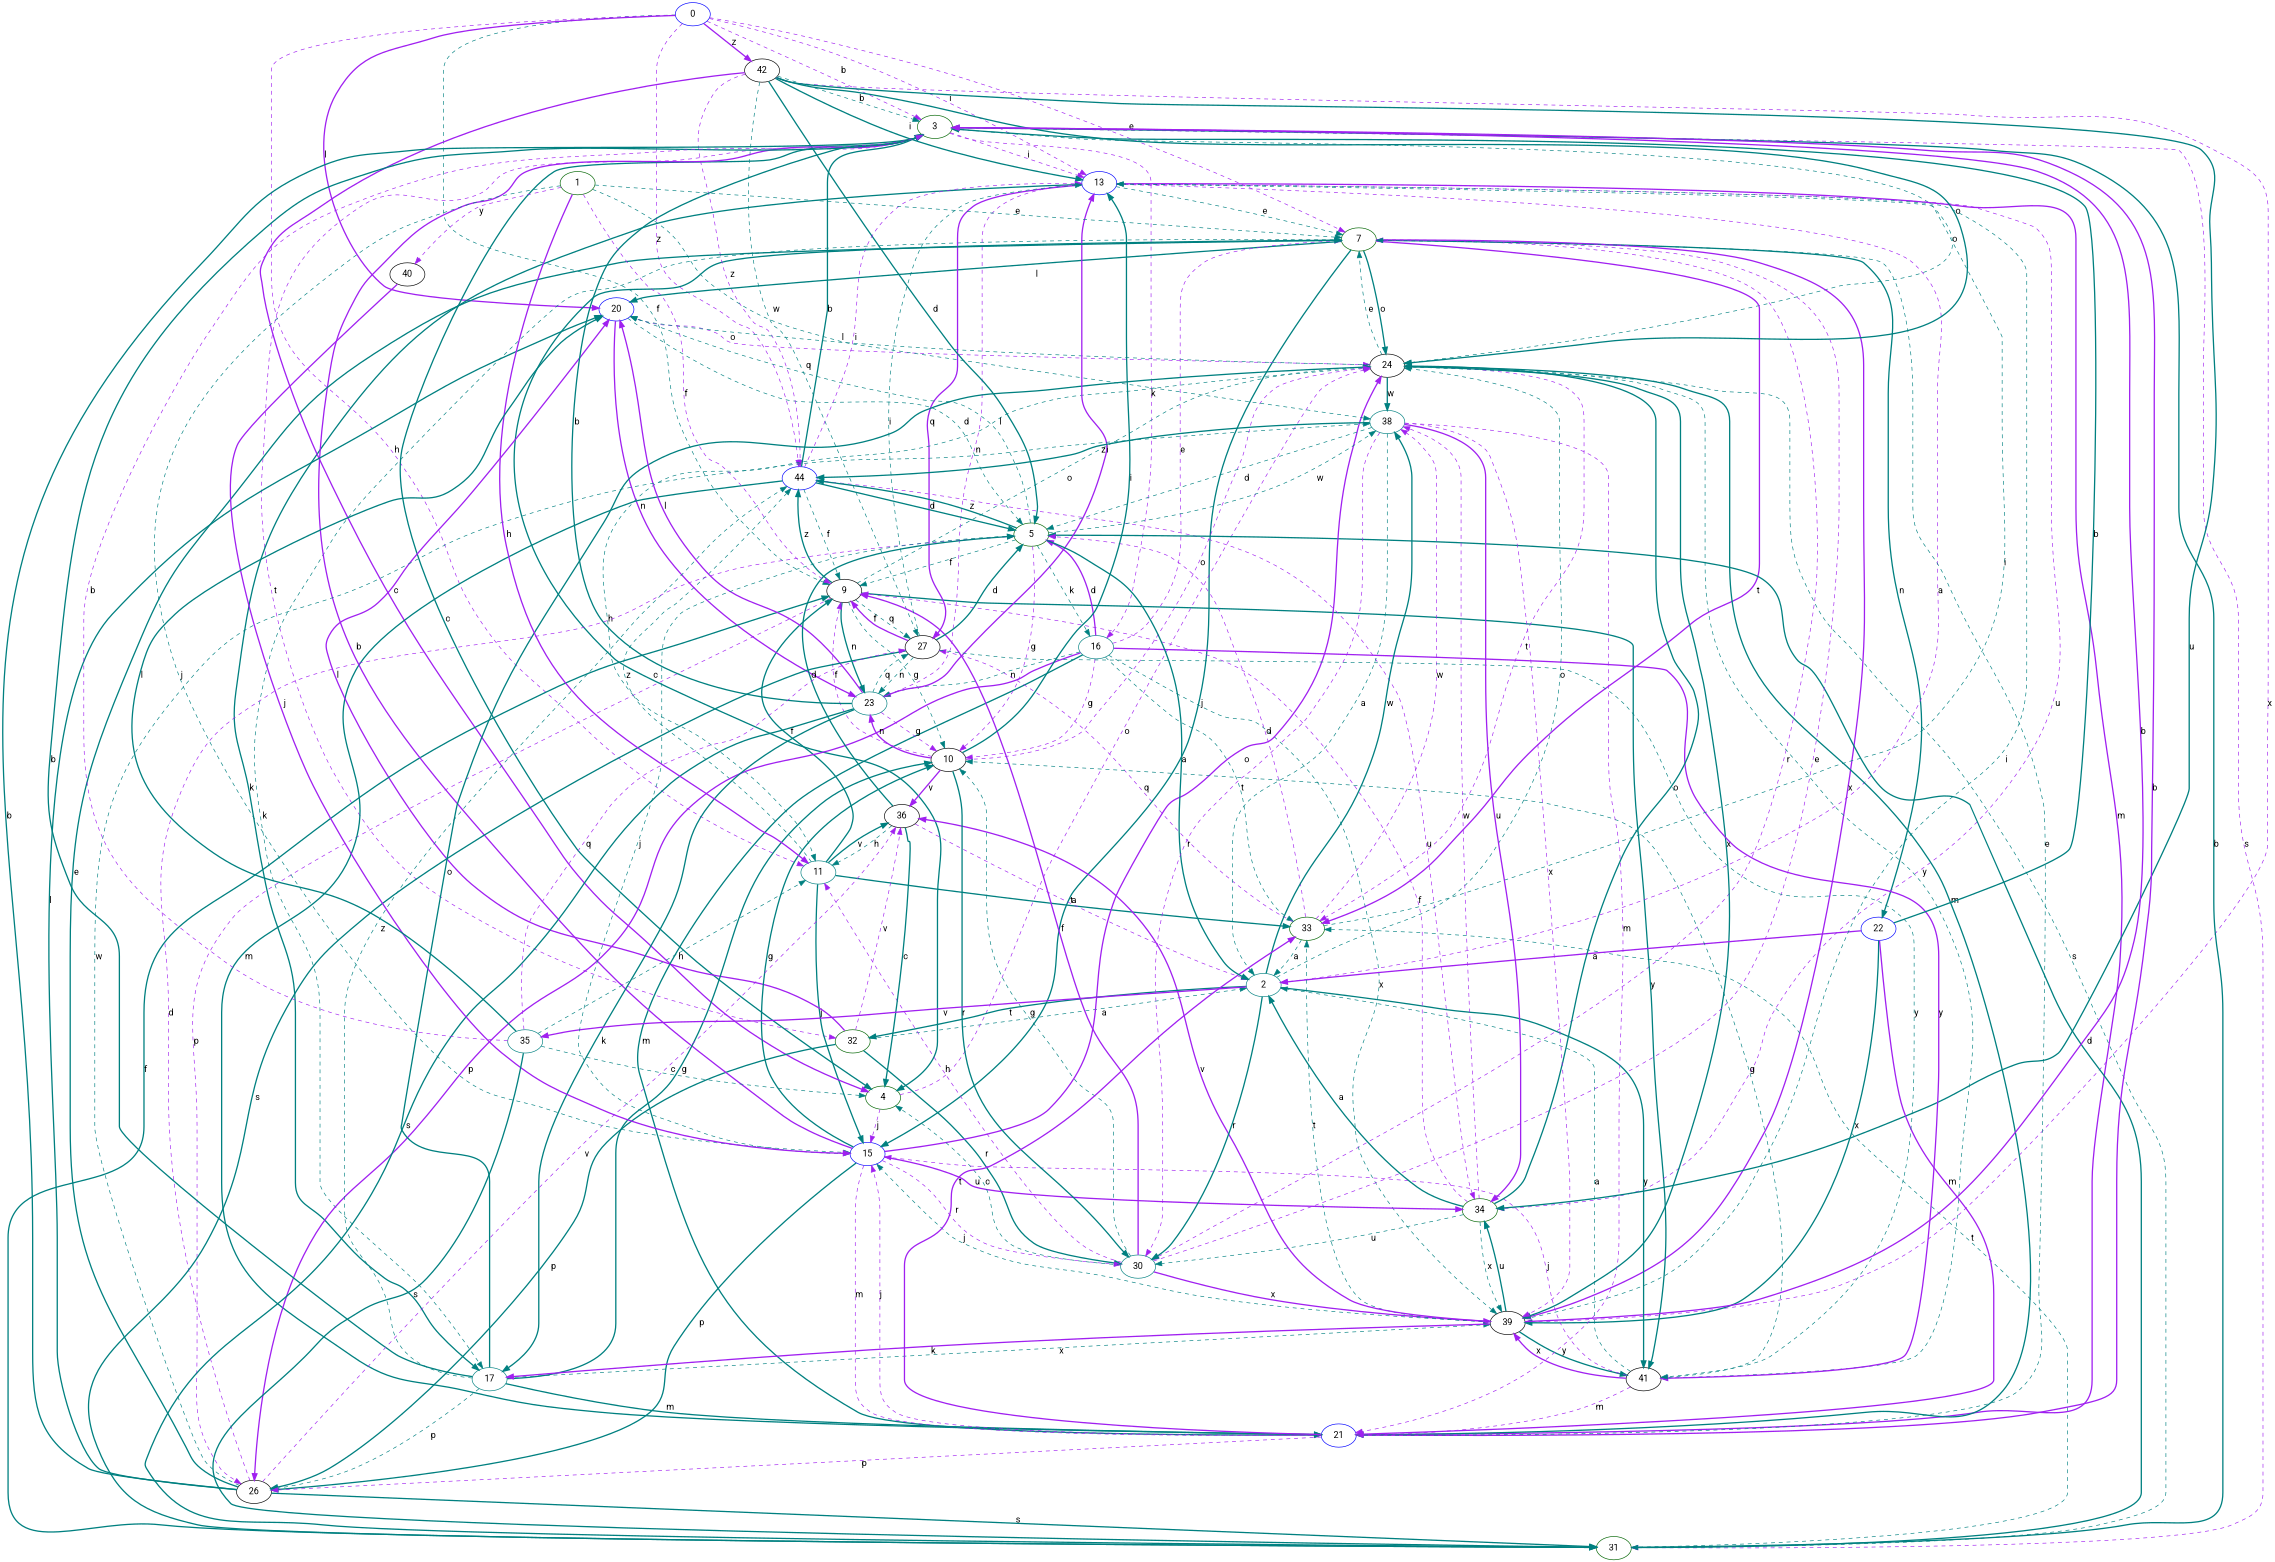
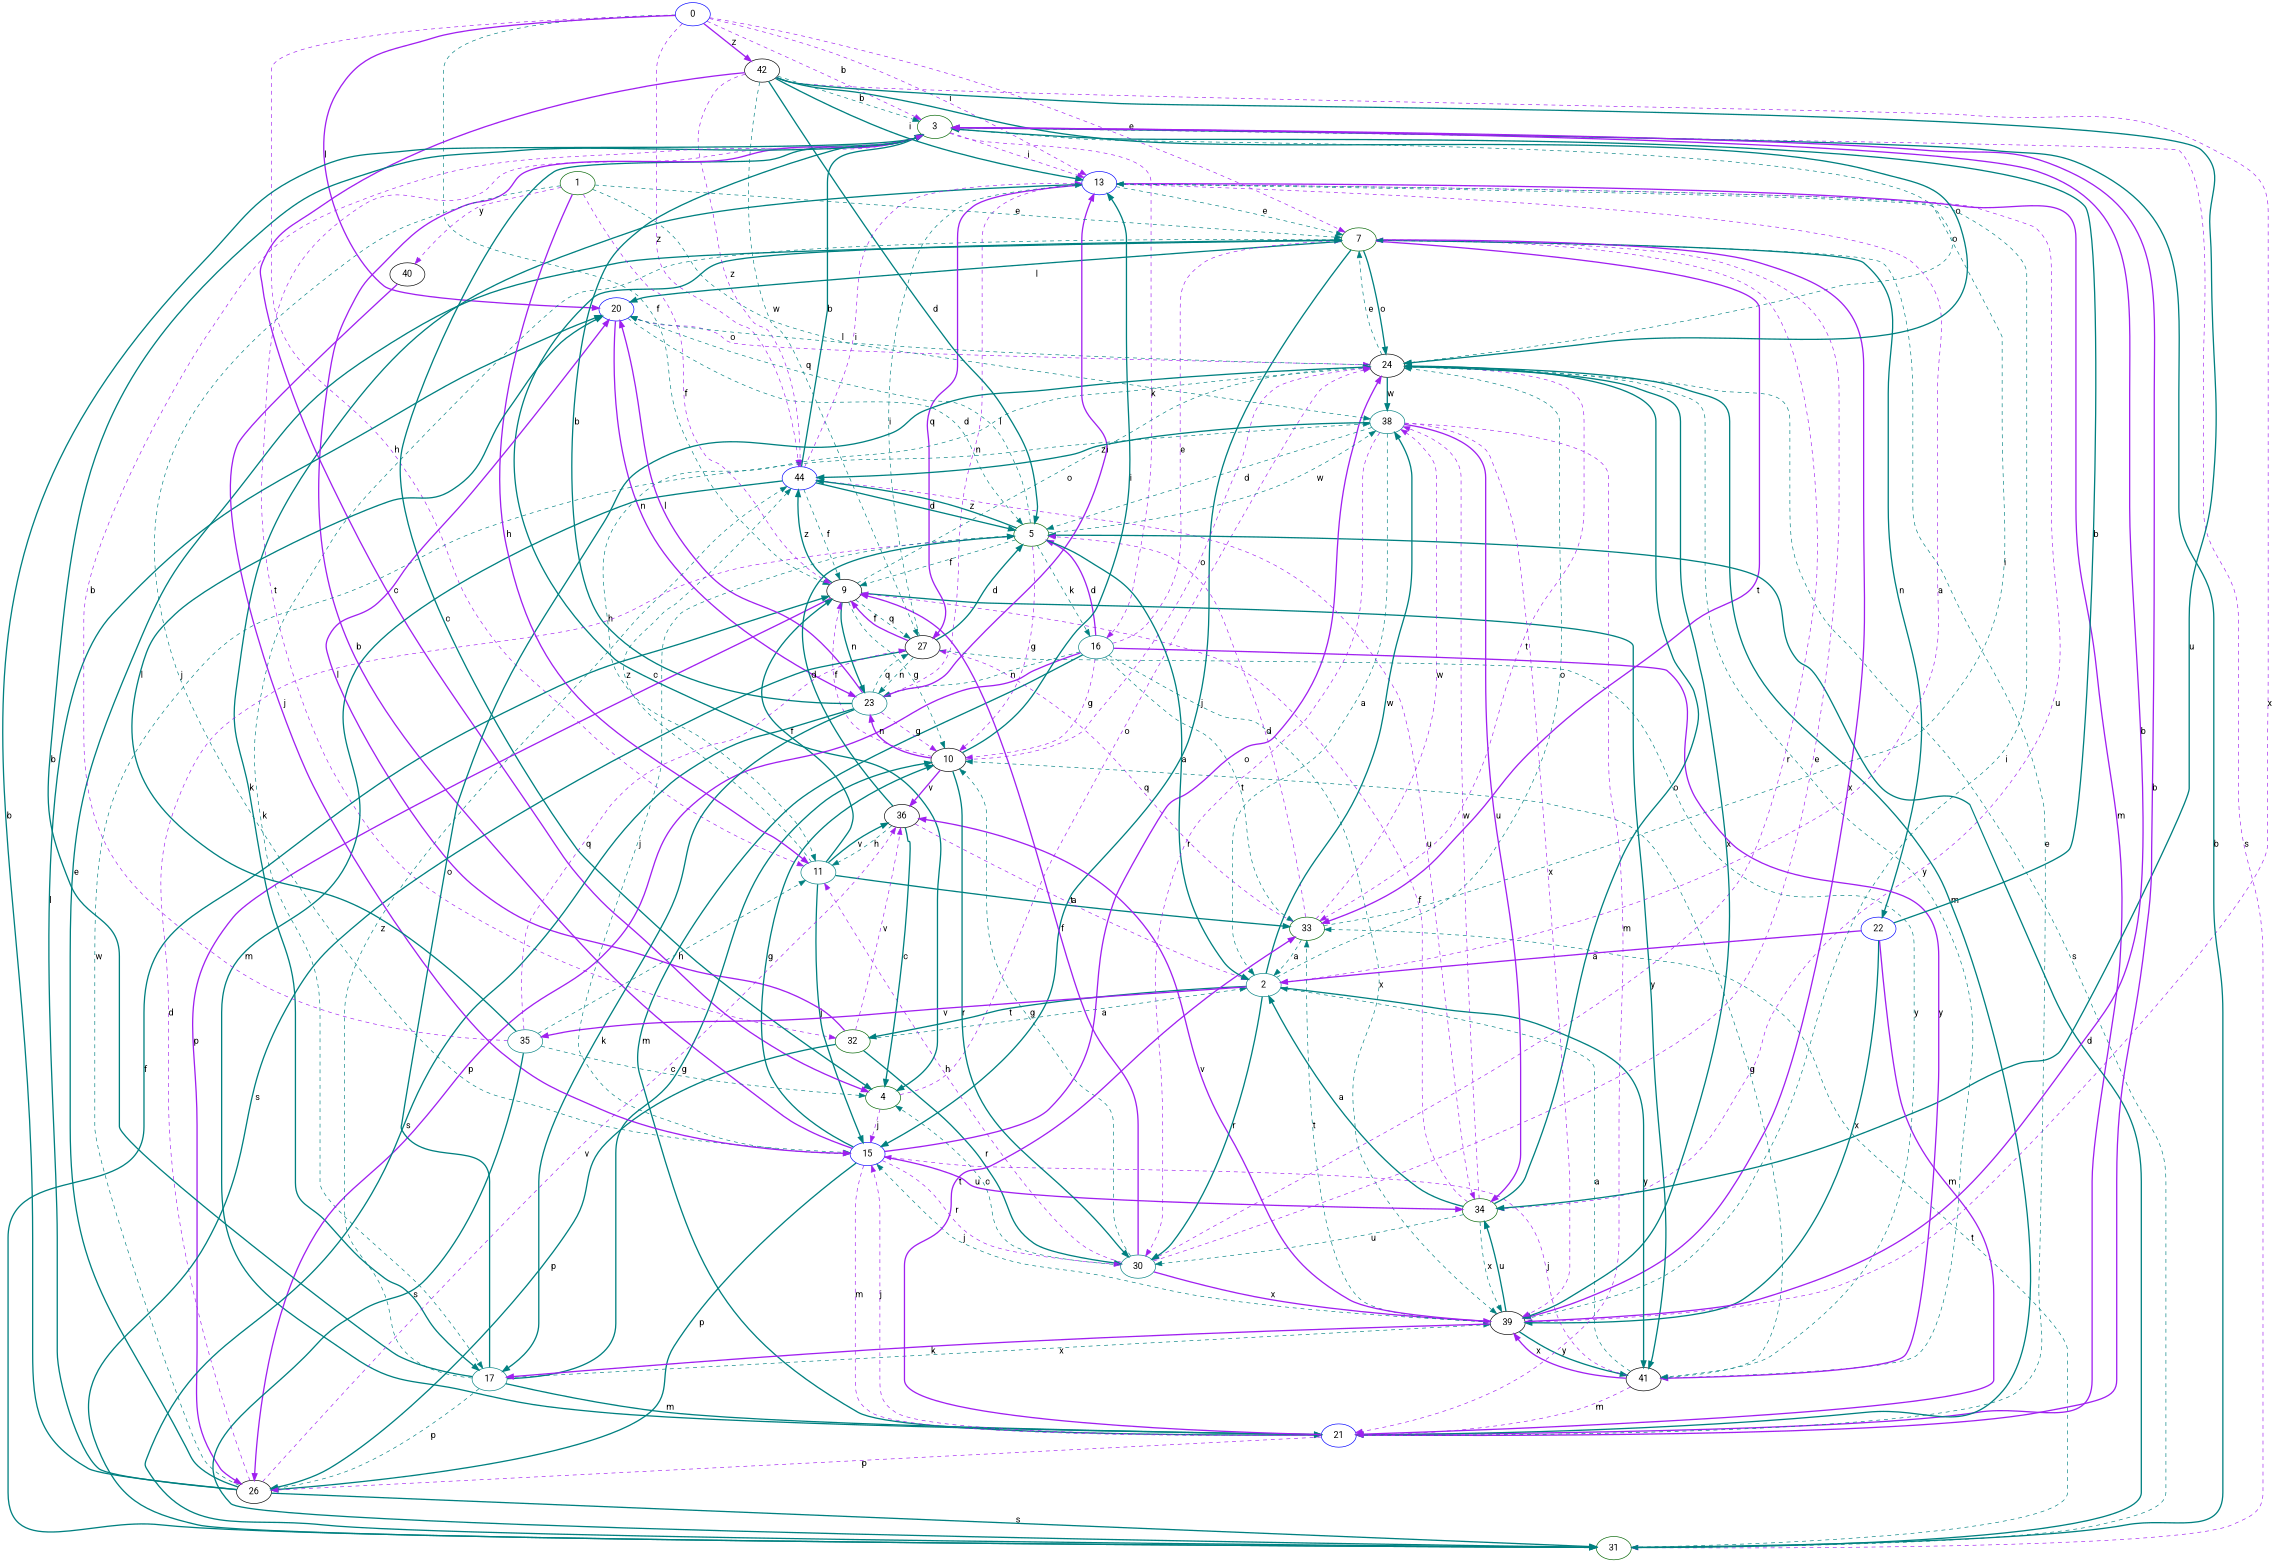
(296, 872) -> (296, 872)
